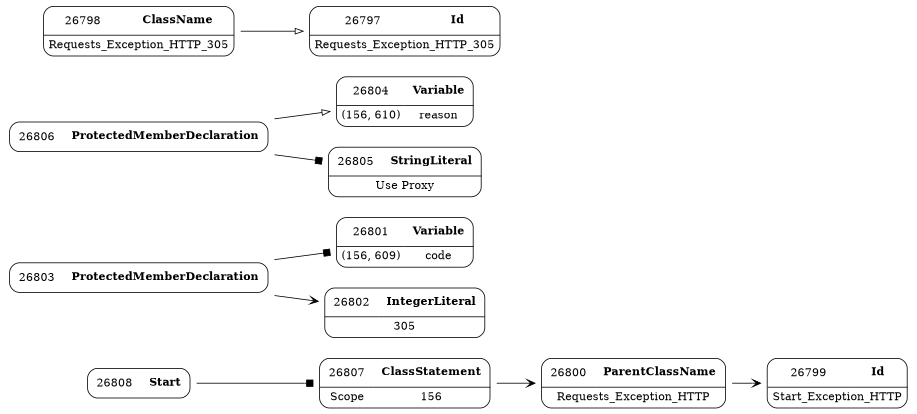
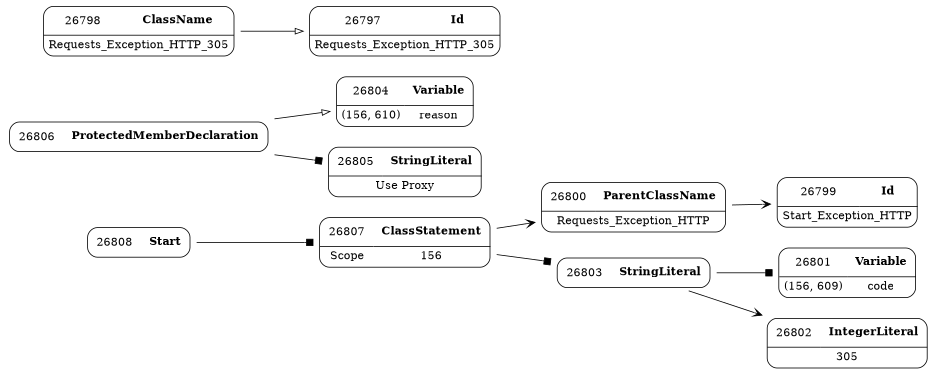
none -> (520, 258)
(166, 277) -> (660, 272)
